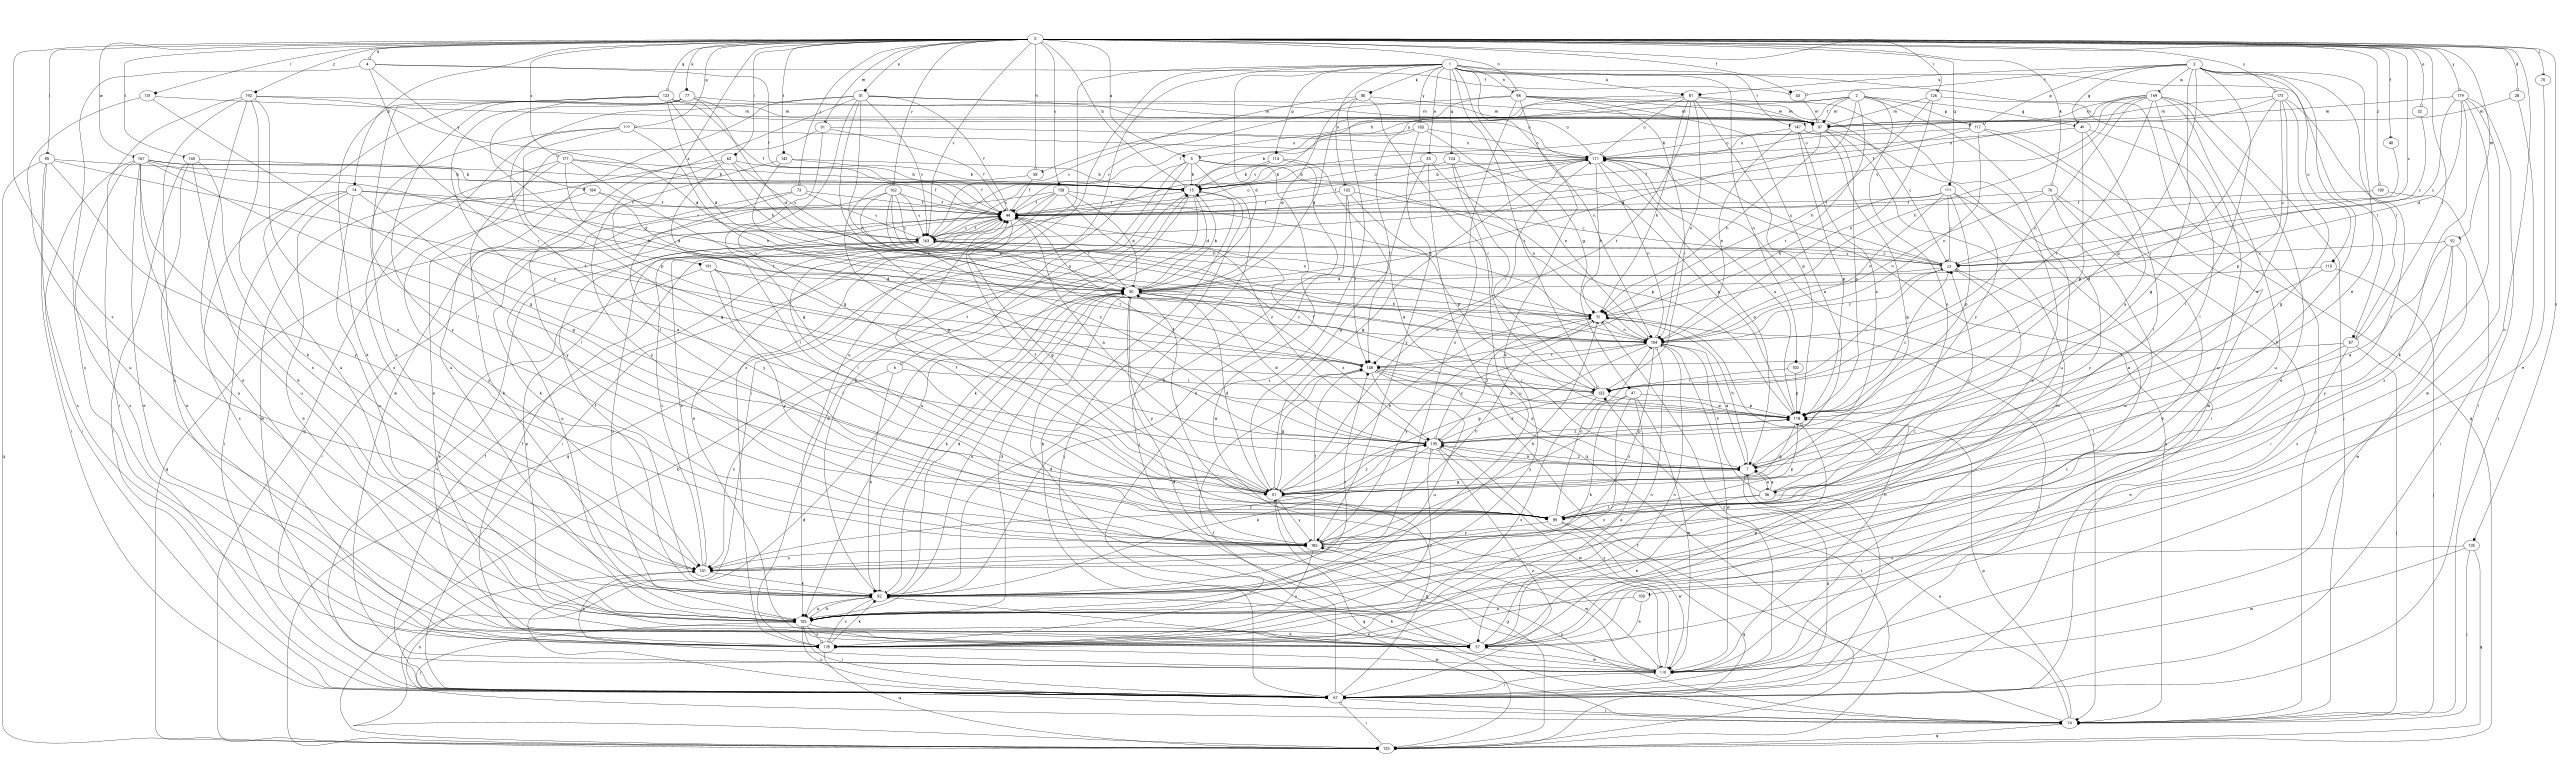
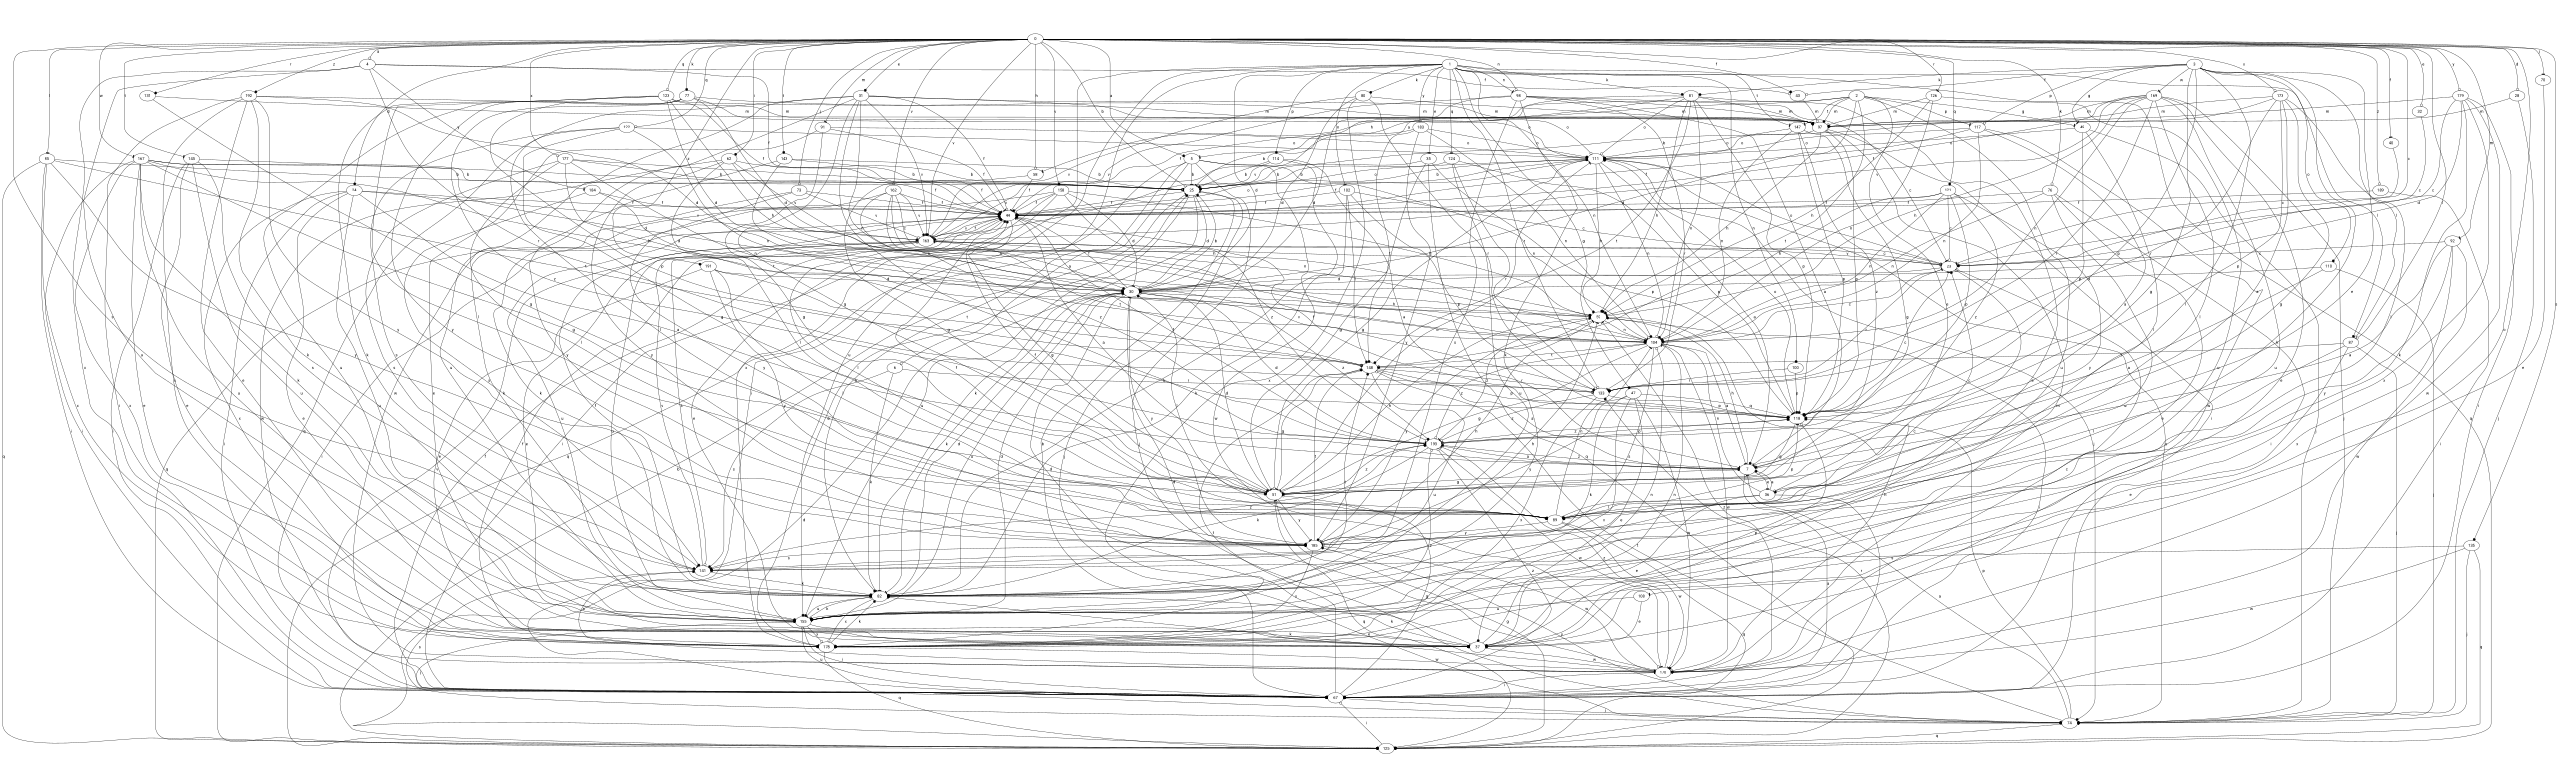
(1192, 190) -> (1192, 190)
(1751, 406) -> (1751, 406)
(292, 499) -> (220, 416)
